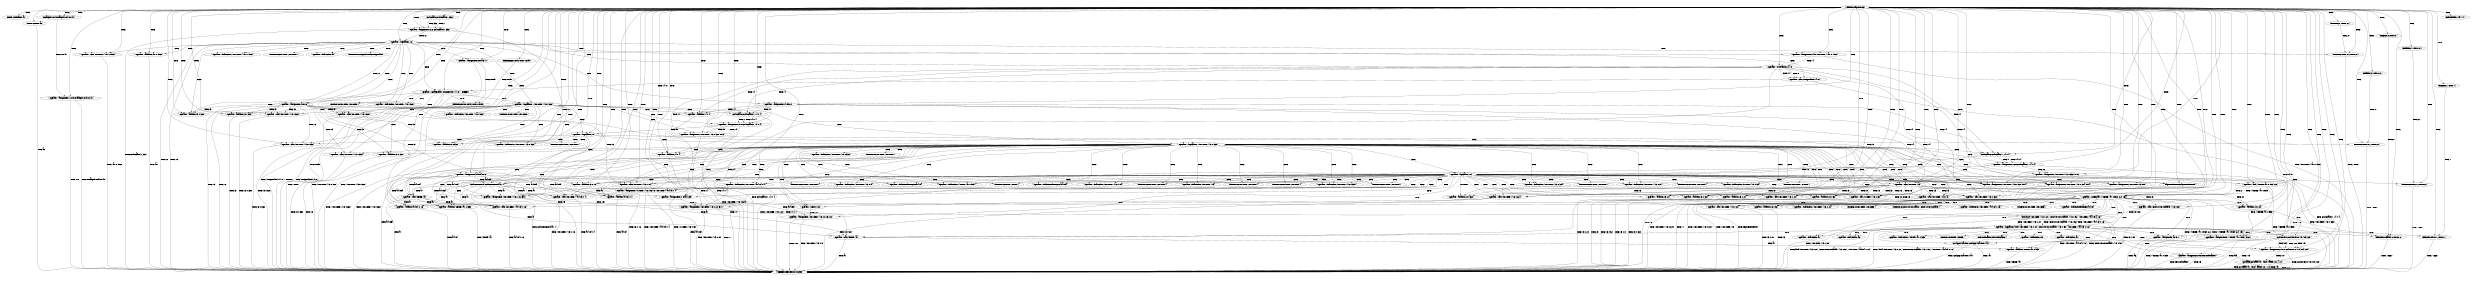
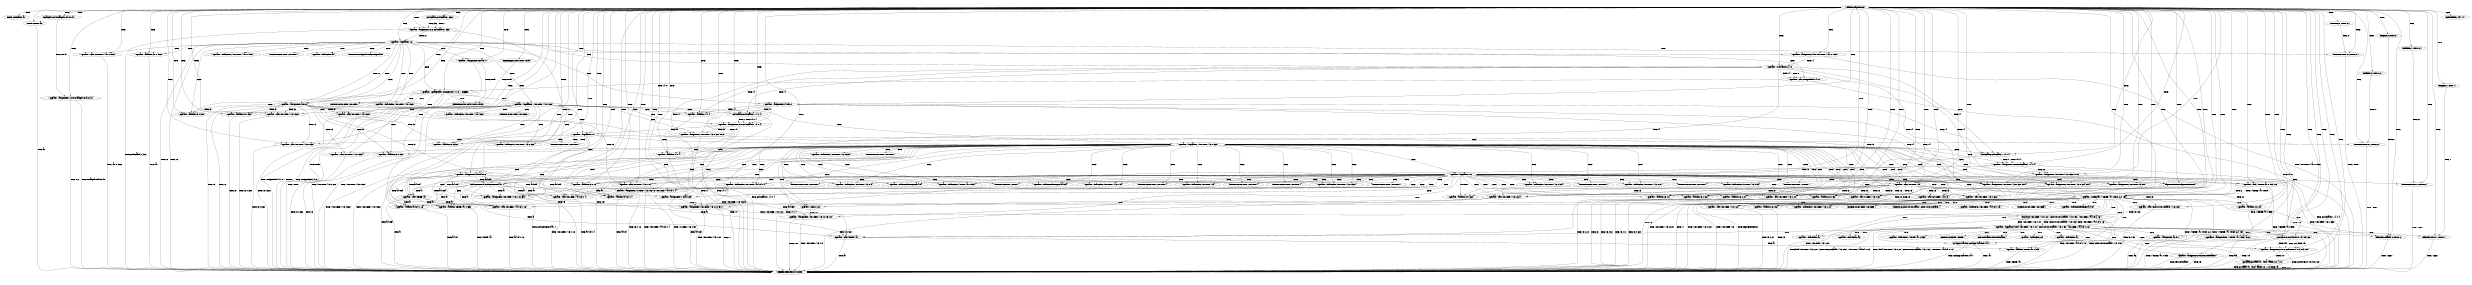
(1166, 121) -> (1267, 135)
none -> (1971, 177)
(2175, 203) -> none
